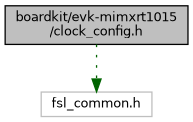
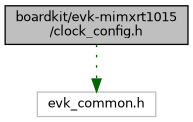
(97, 104) -> (97, 104)
